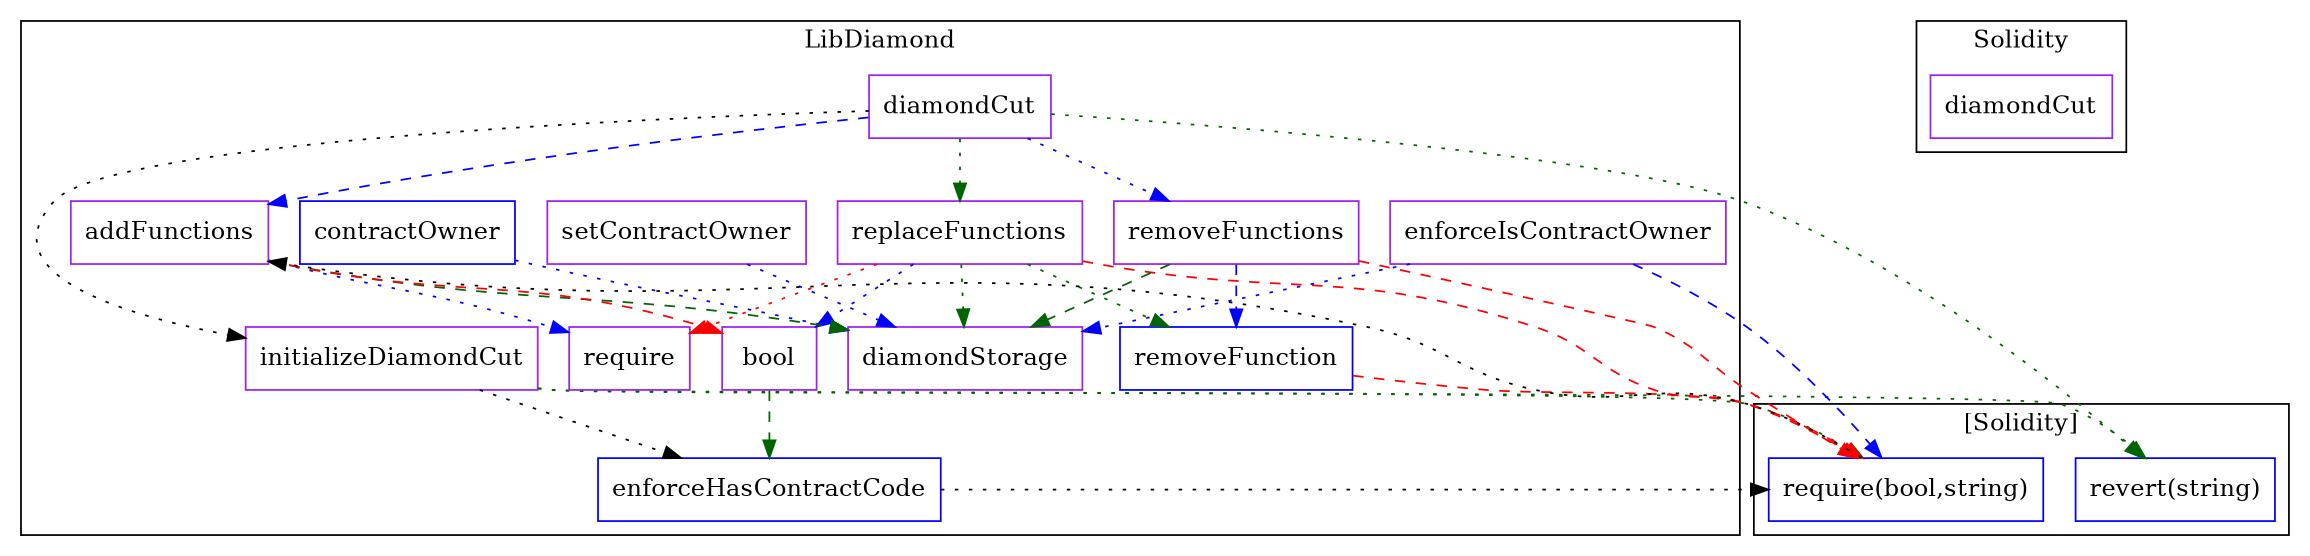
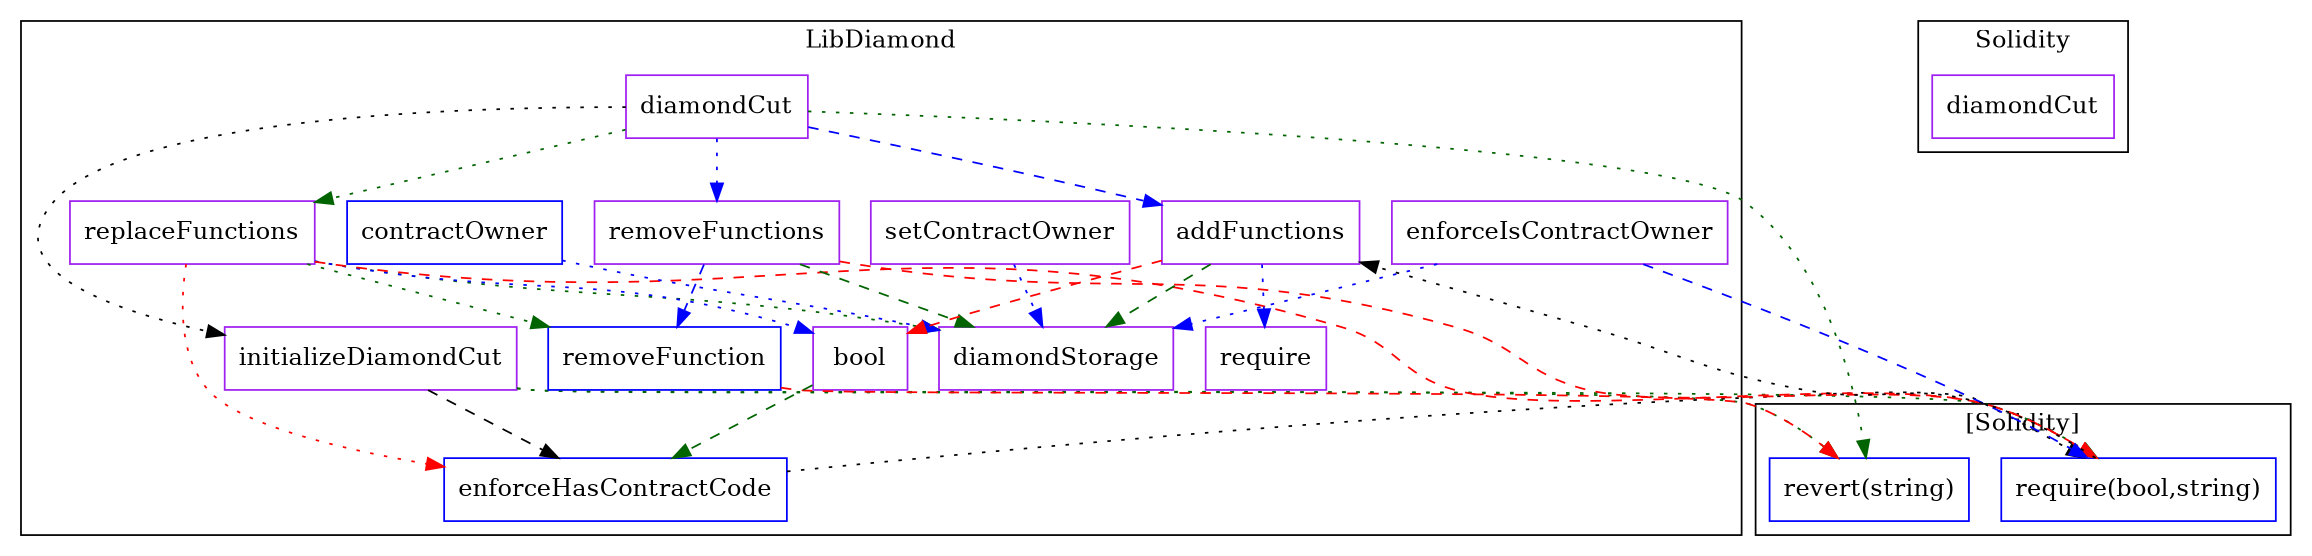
(783, 299) -> (250, 417)
(1605, 393) -> (1308, 393)
(572, 421) -> (485, 420)
